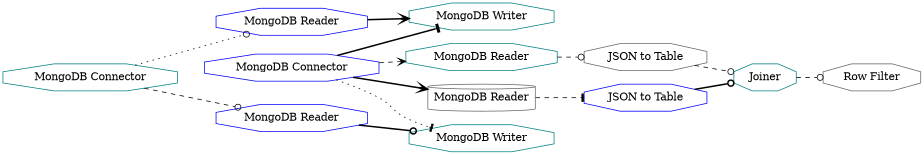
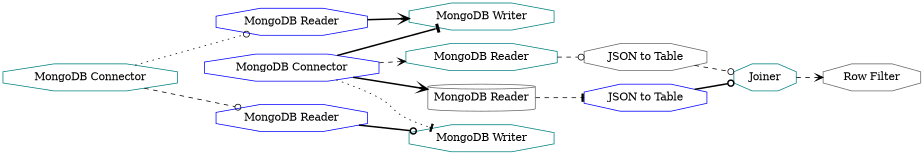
(807, 77) -> (807, 77)
